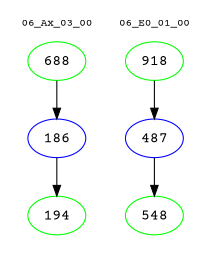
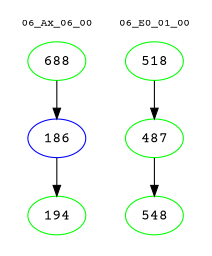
(57, 23) -> (57, 23)
(154, 61) -> (154, 61)
(154, 138) -> (154, 138)
